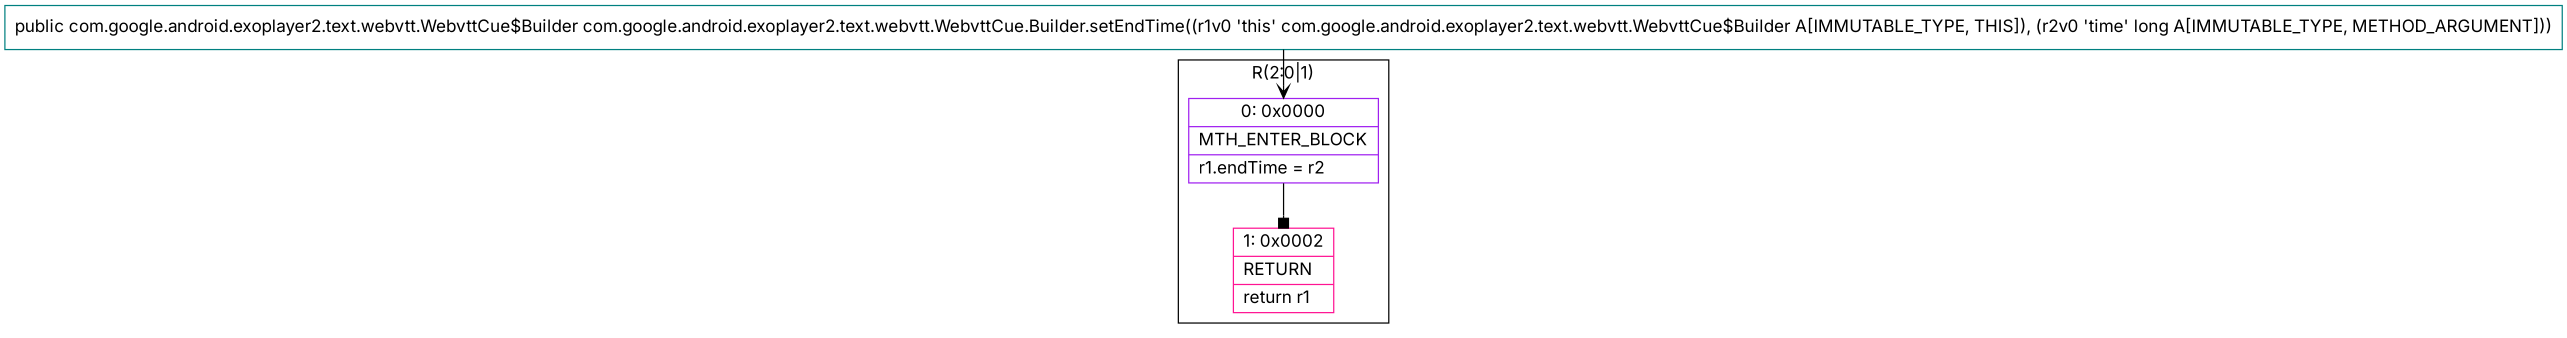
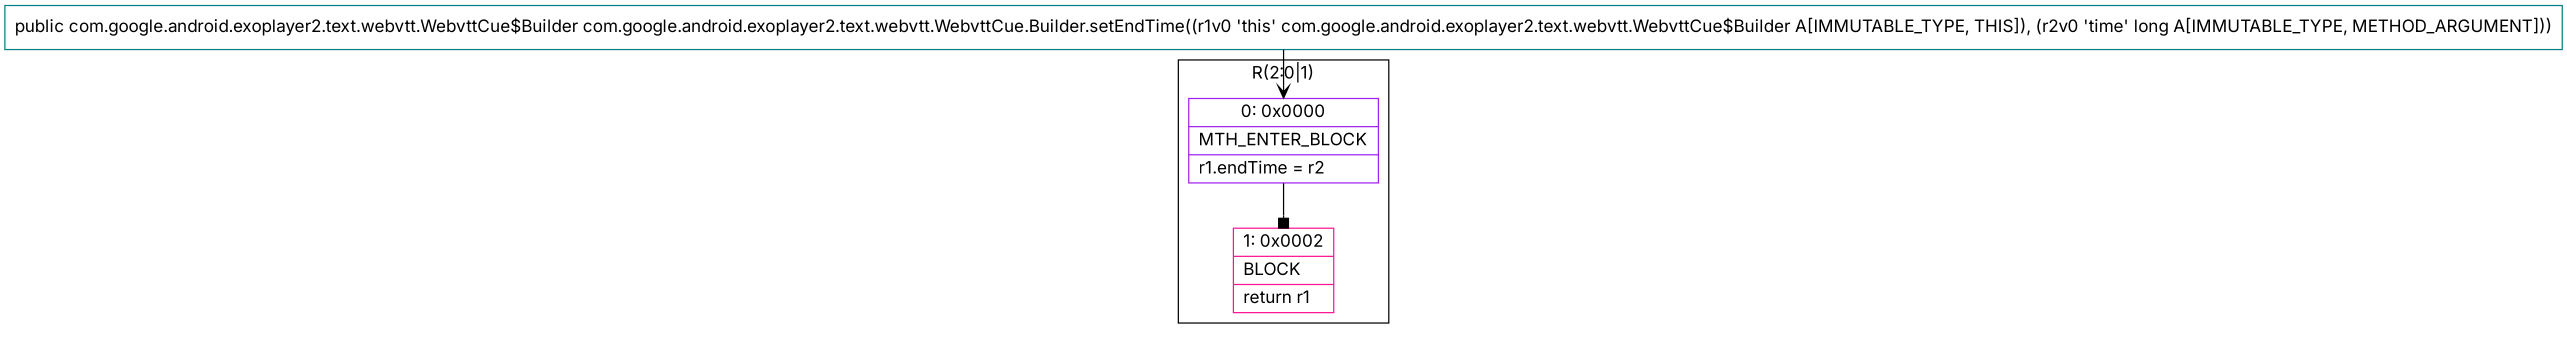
(1278, 270) -> (1273, 270)
